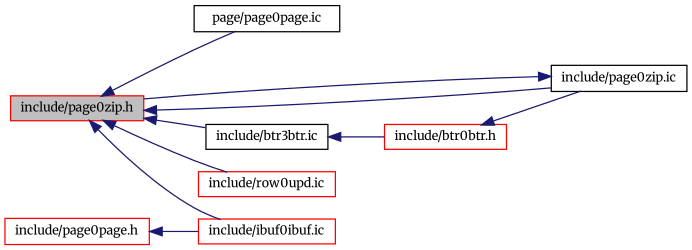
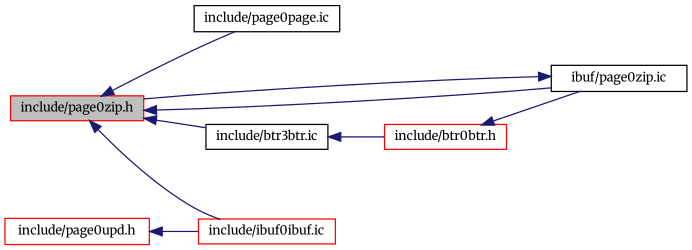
(267, 19) -> (267, 19)
(619, 78) -> (619, 78)
(267, 184) -> none
(77, 231) -> (77, 231)
